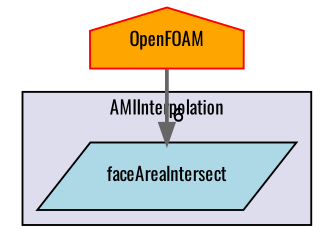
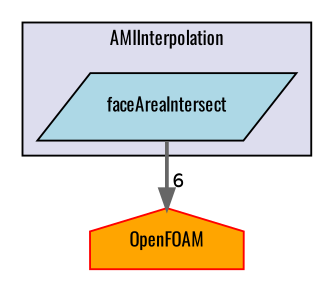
(167, 104) -> (167, 168)
